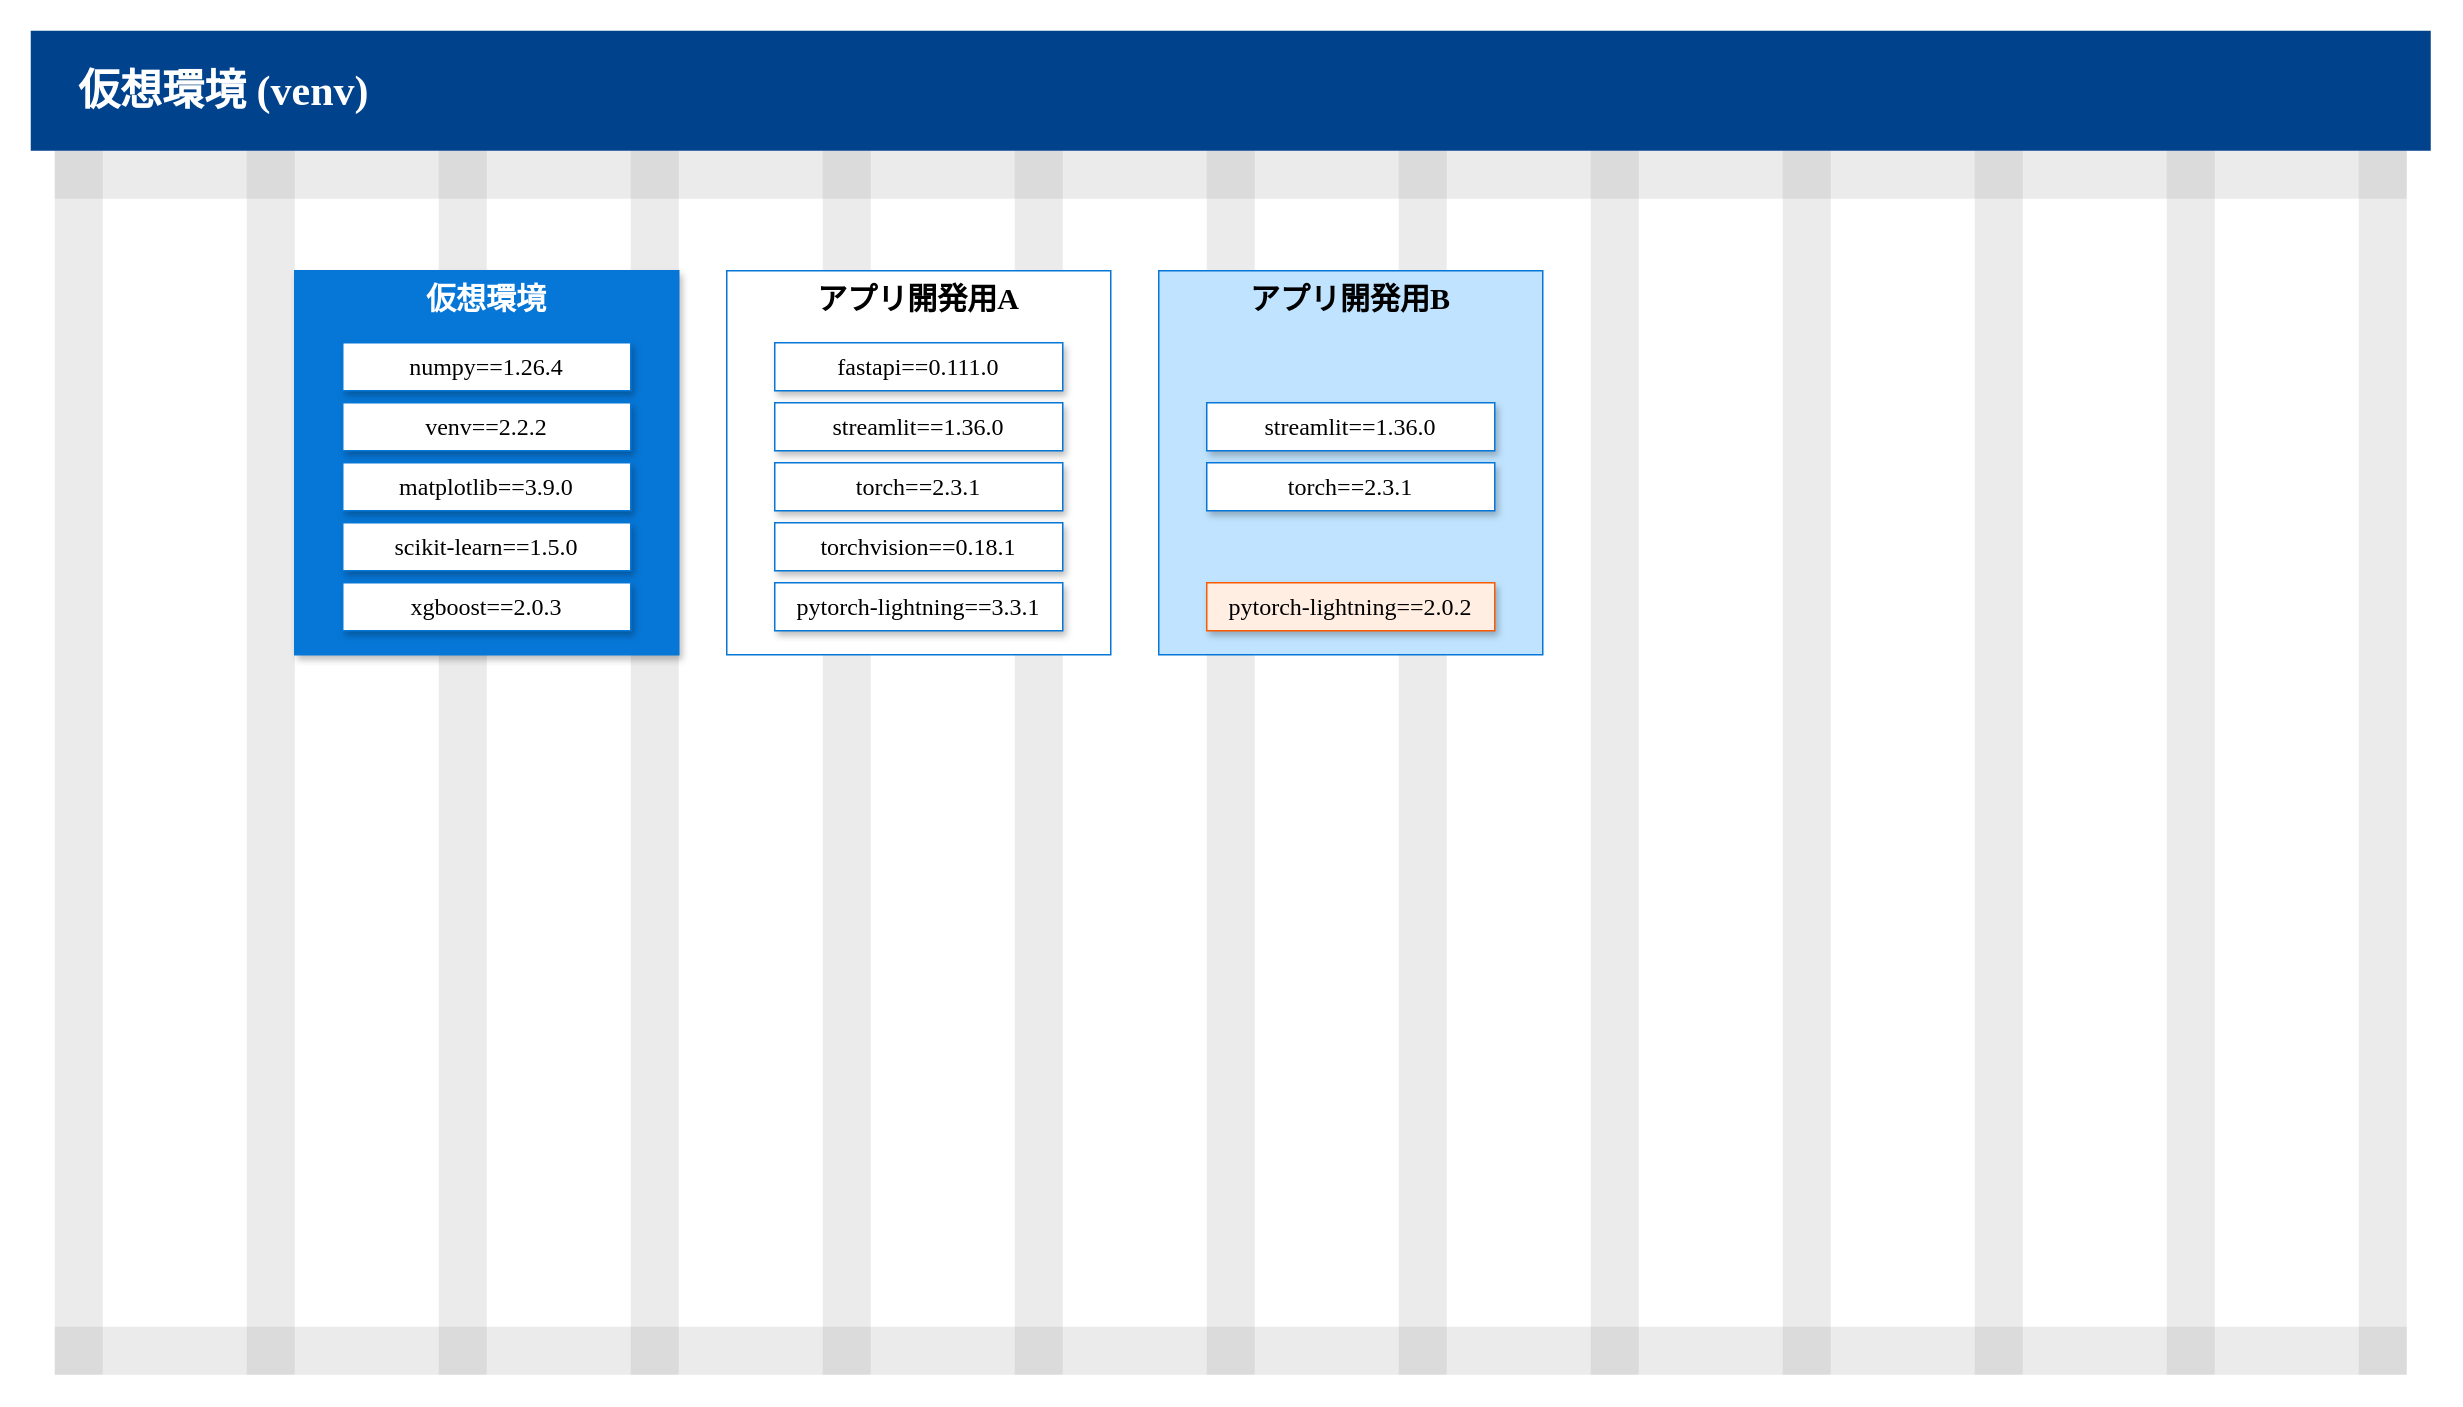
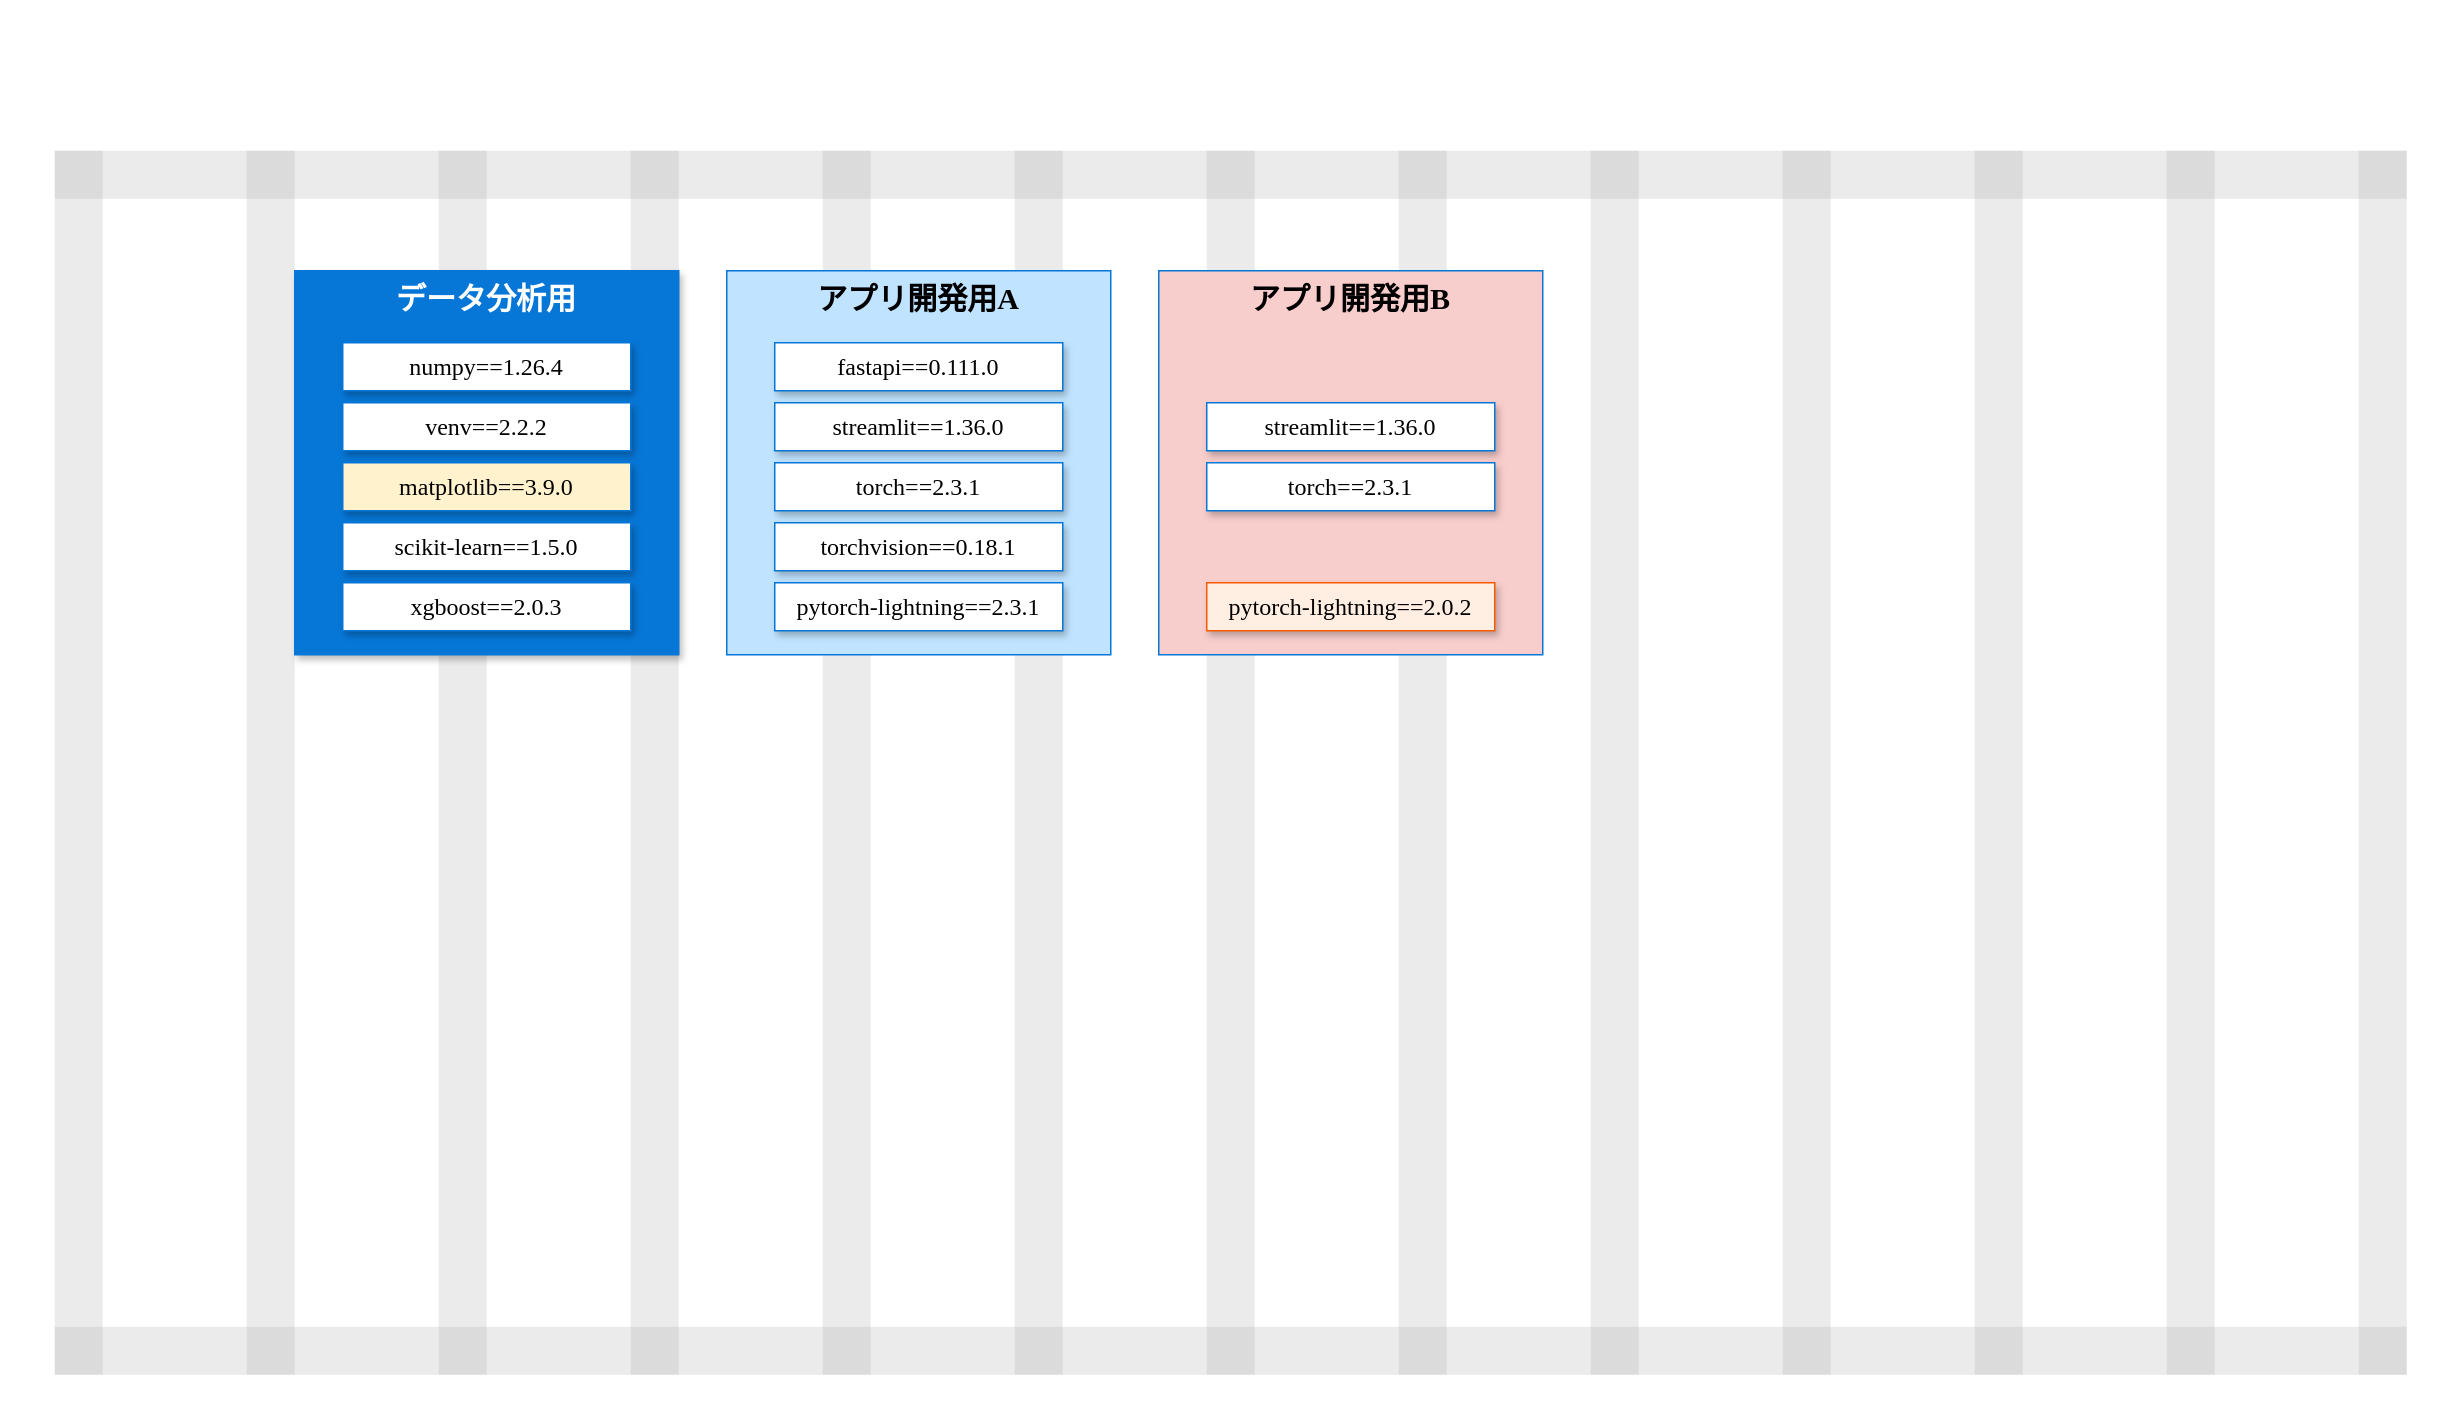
(1231, 91) -> none
(487, 299) -> (487, 299)
(919, 299) -> (919, 299)
(1351, 299) -> (1351, 299)
(487, 487) -> (487, 487)
(919, 607) -> (919, 607)
